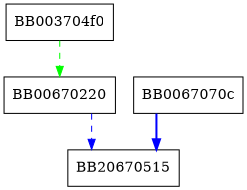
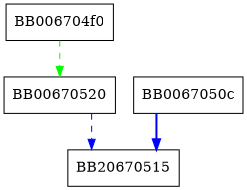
(60, 22) -> (60, 22)
(60, 95) -> (60, 95)
(188, 95) -> (188, 95)
